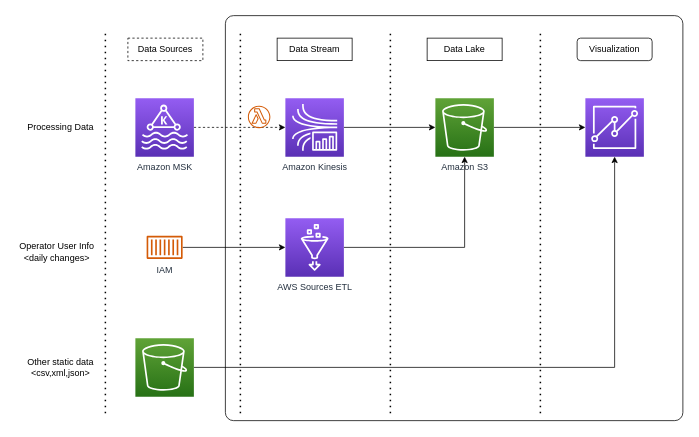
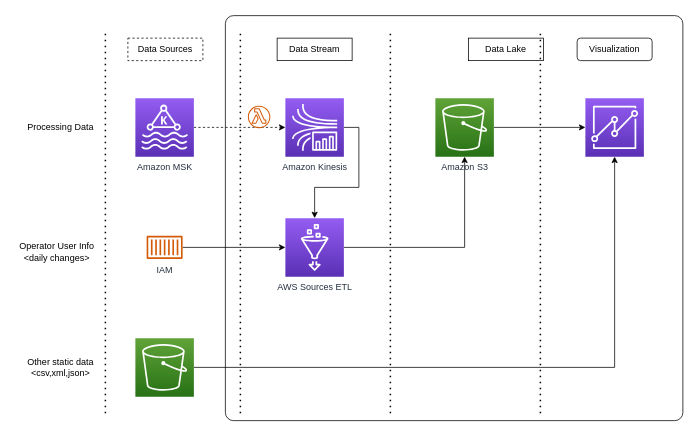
(465, 49) -> (506, 49)
(394, 127) -> (326, 187)
